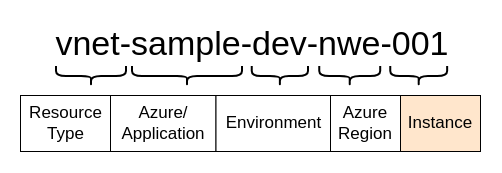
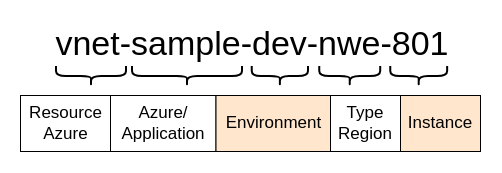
(253, 44) -> (253, 44)
(66, 124) -> (66, 124)
(273, 124) -> (273, 124)
(366, 124) -> (366, 124)
